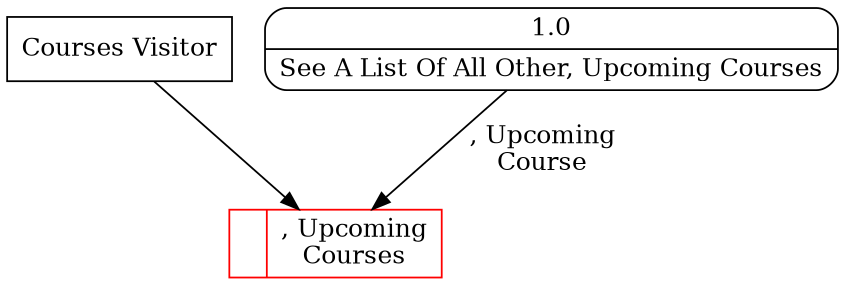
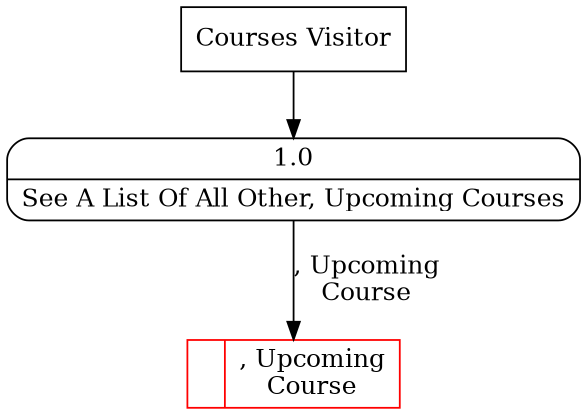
(220, 139) -> (294, 96)
(354, 256) -> (312, 386)
